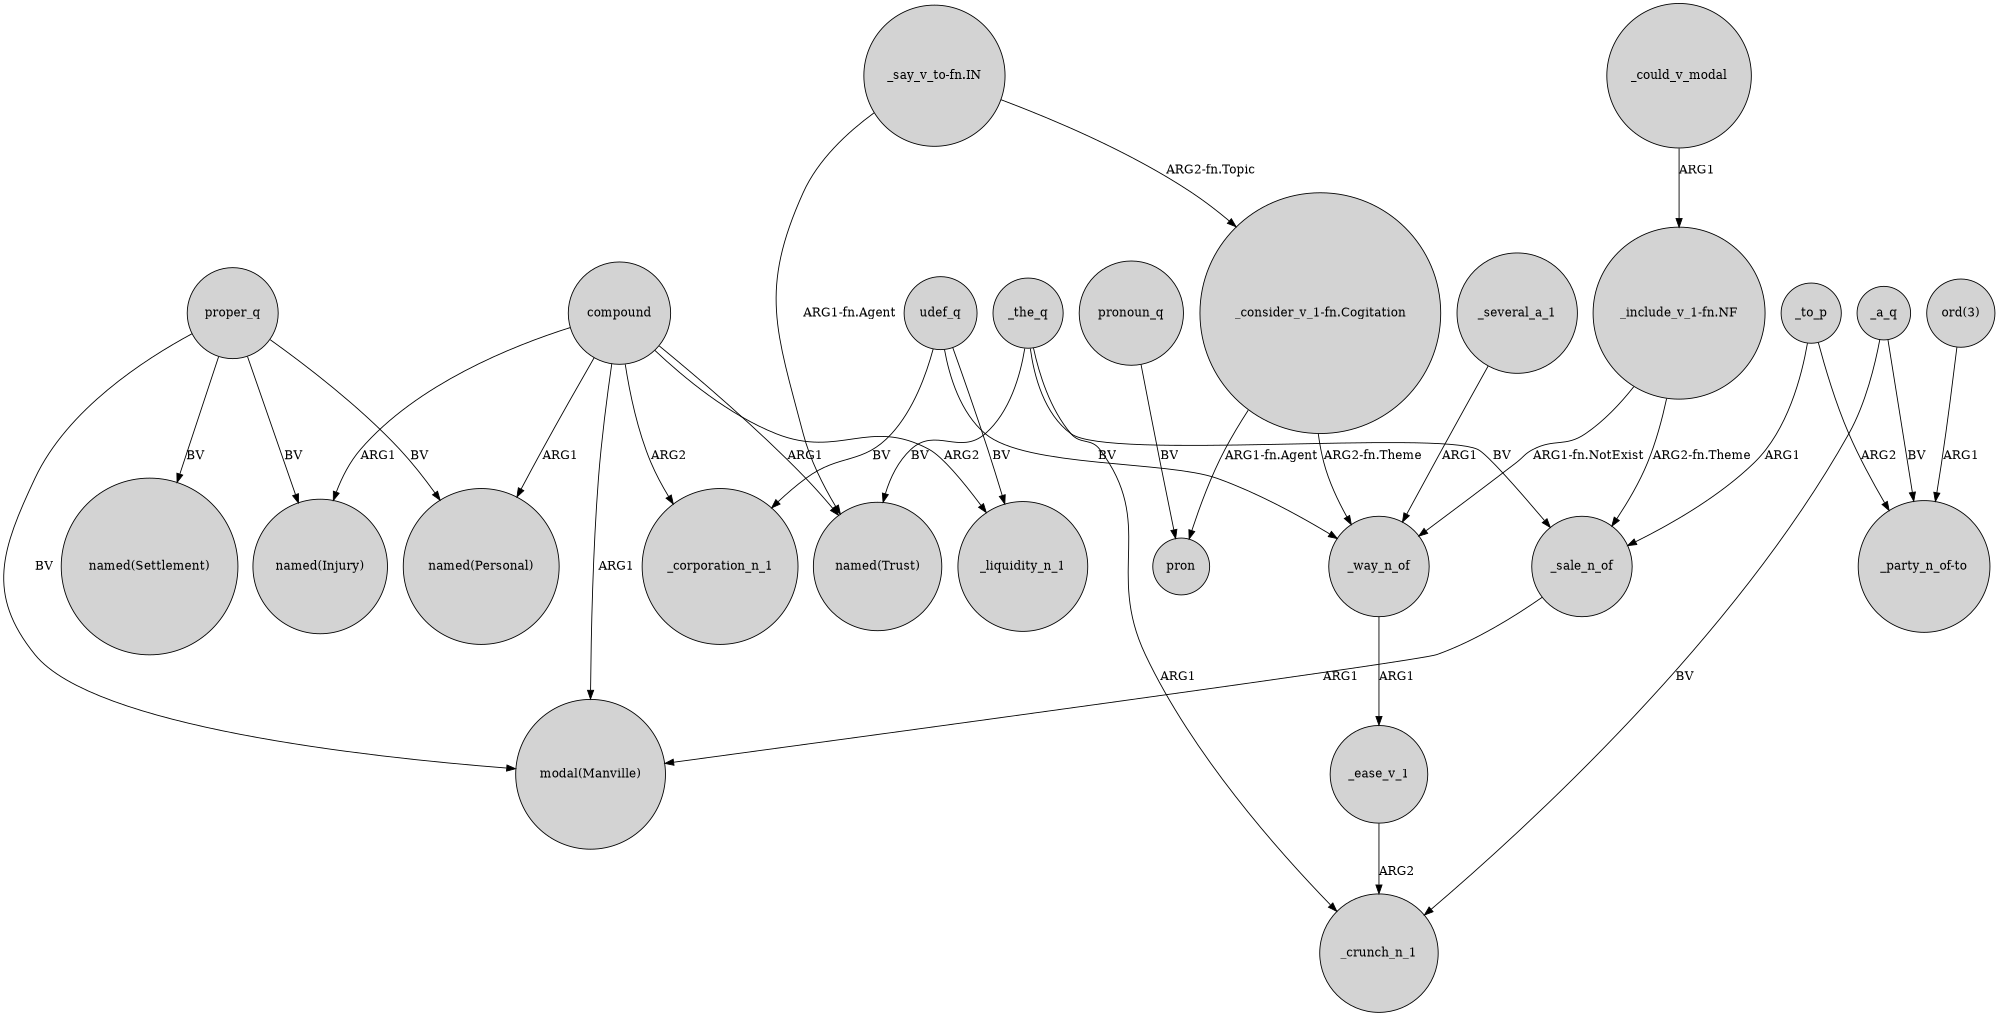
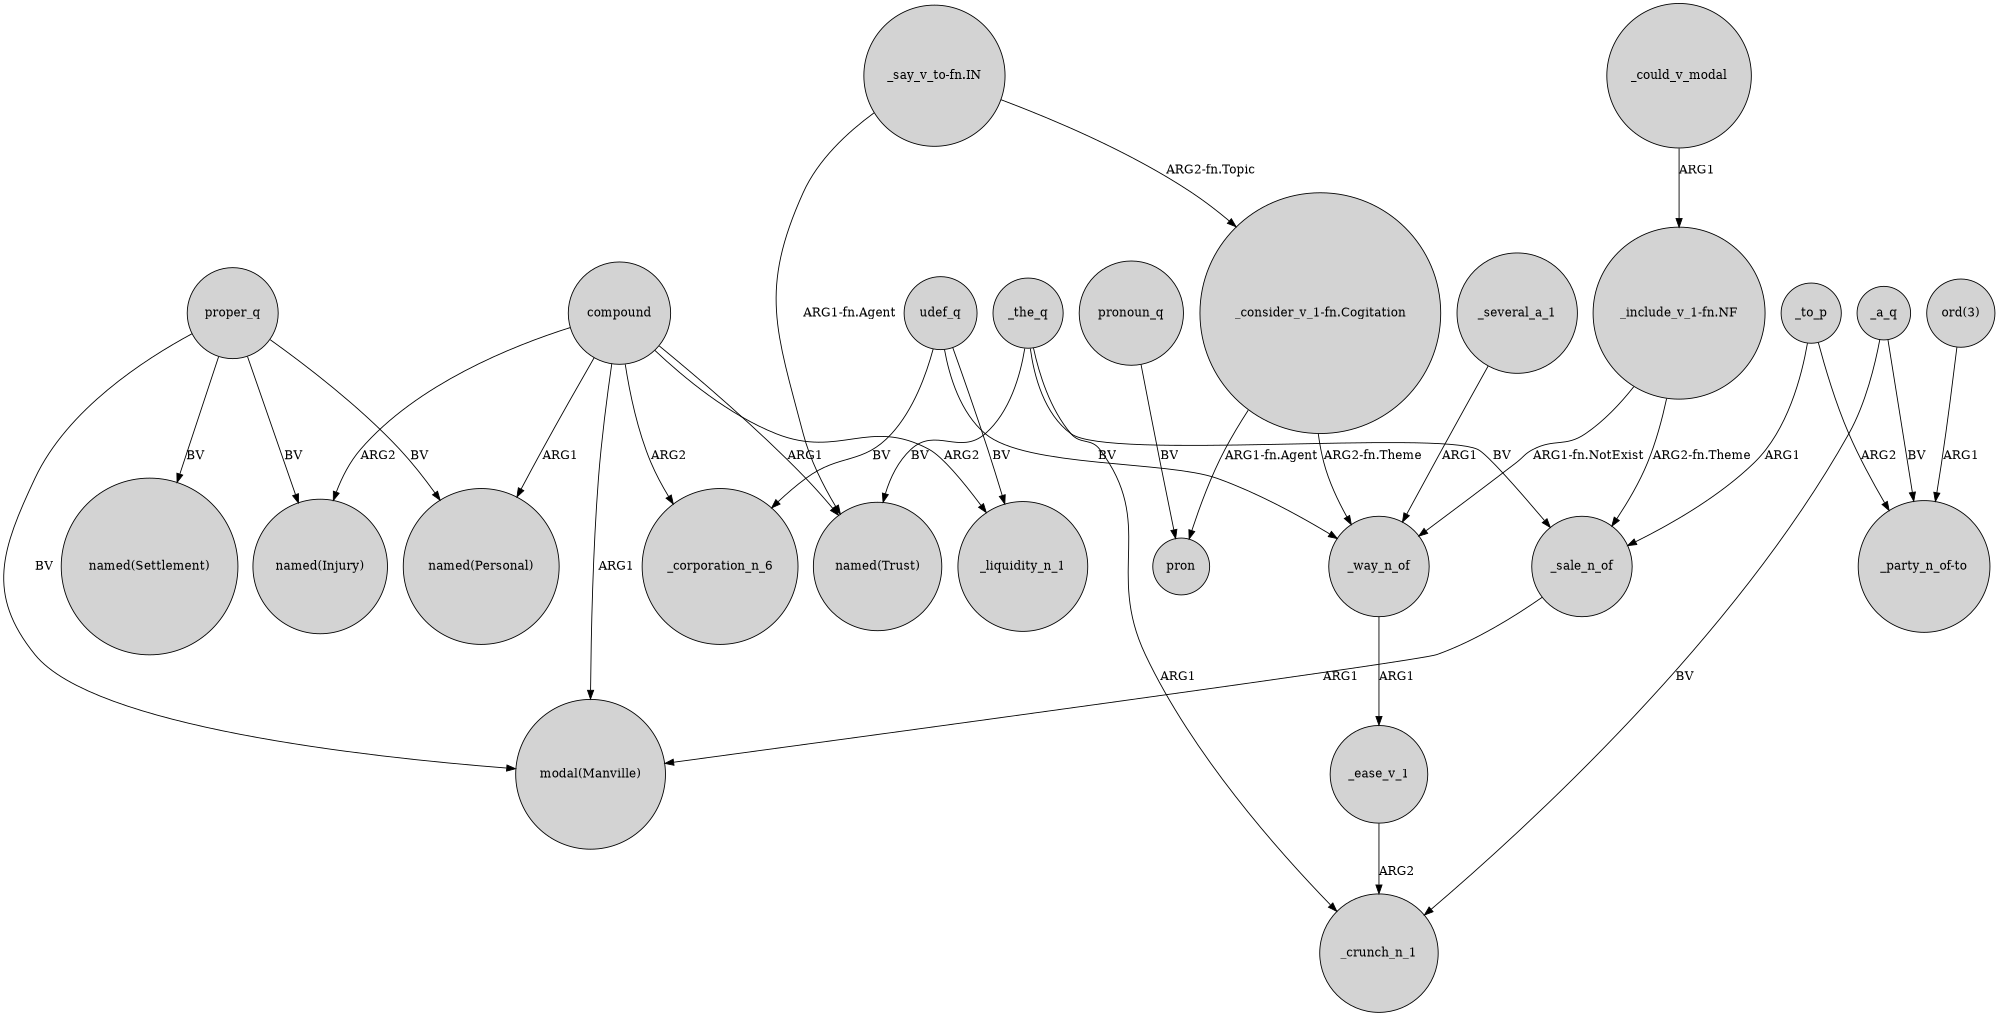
(378, 456) -> (378, 456)
(720, 566) -> (720, 566)
